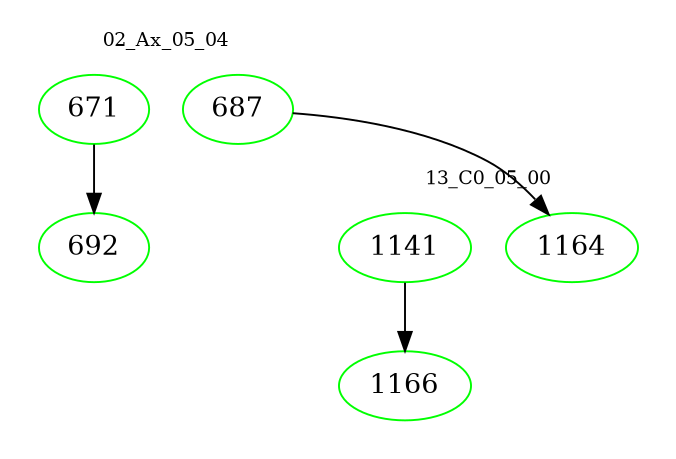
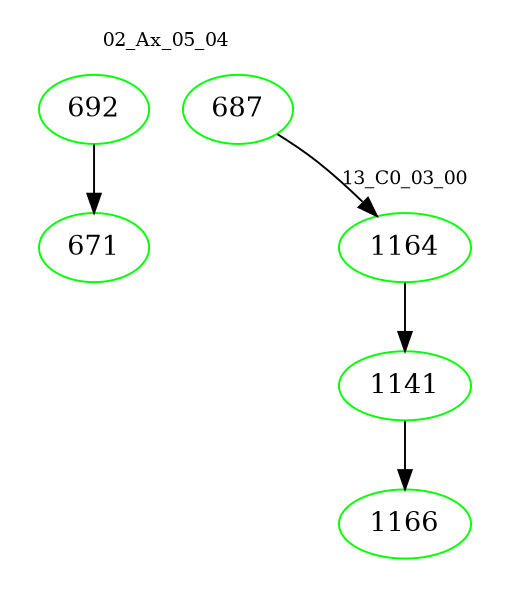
(94, 169) -> (94, 169)
(488, 179) -> (405, 179)
none -> (405, 307)
